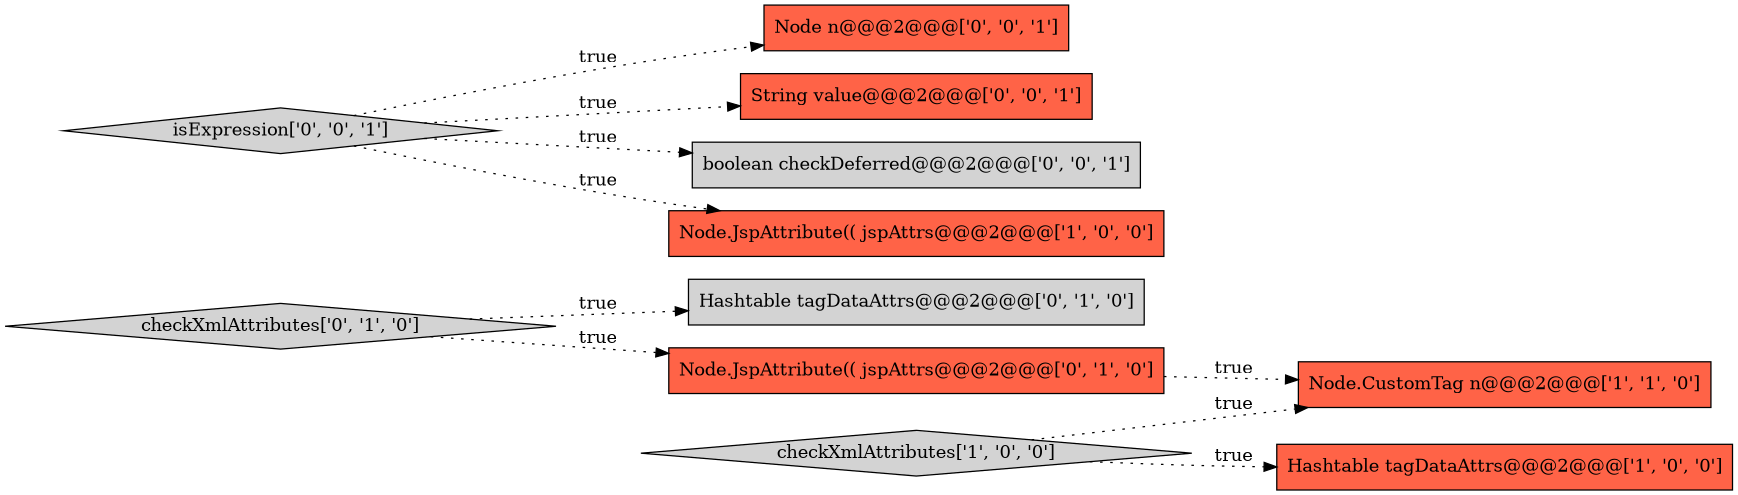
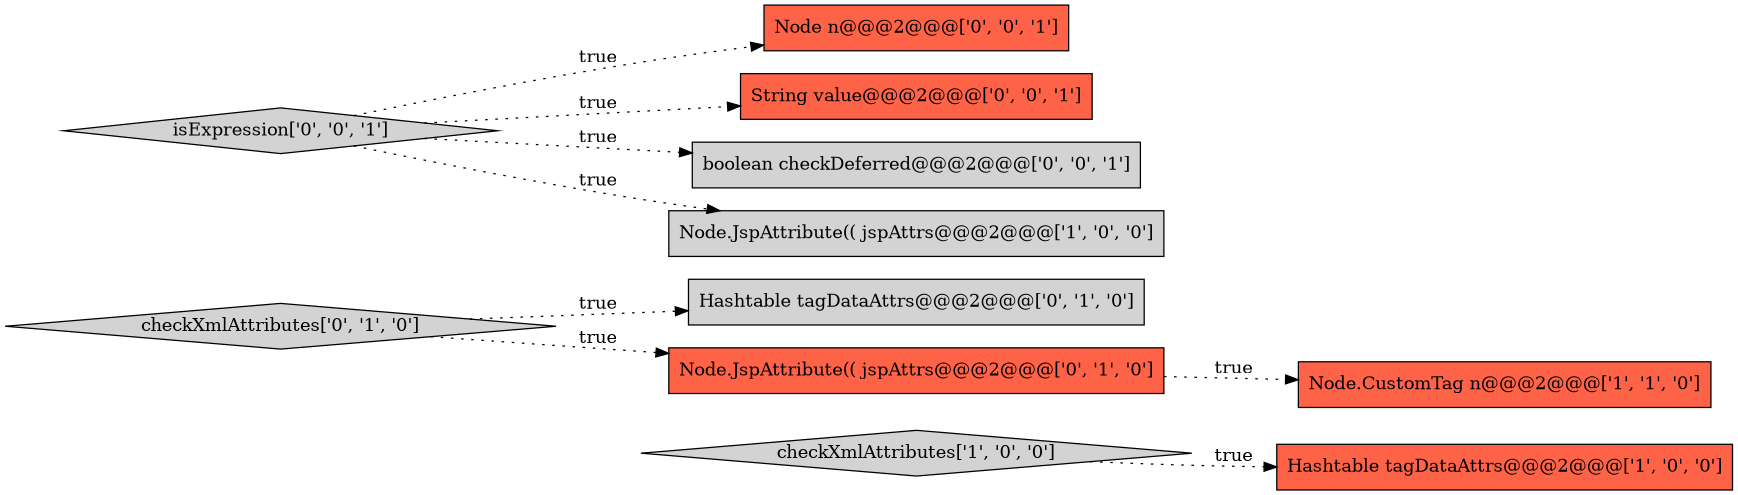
(916, 234) -> (916, 234)
(1163, 424) -> none
